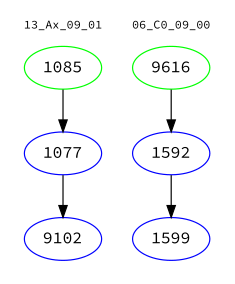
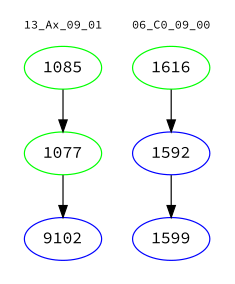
(171, 68) -> (171, 68)
(63, 153) -> (63, 153)
